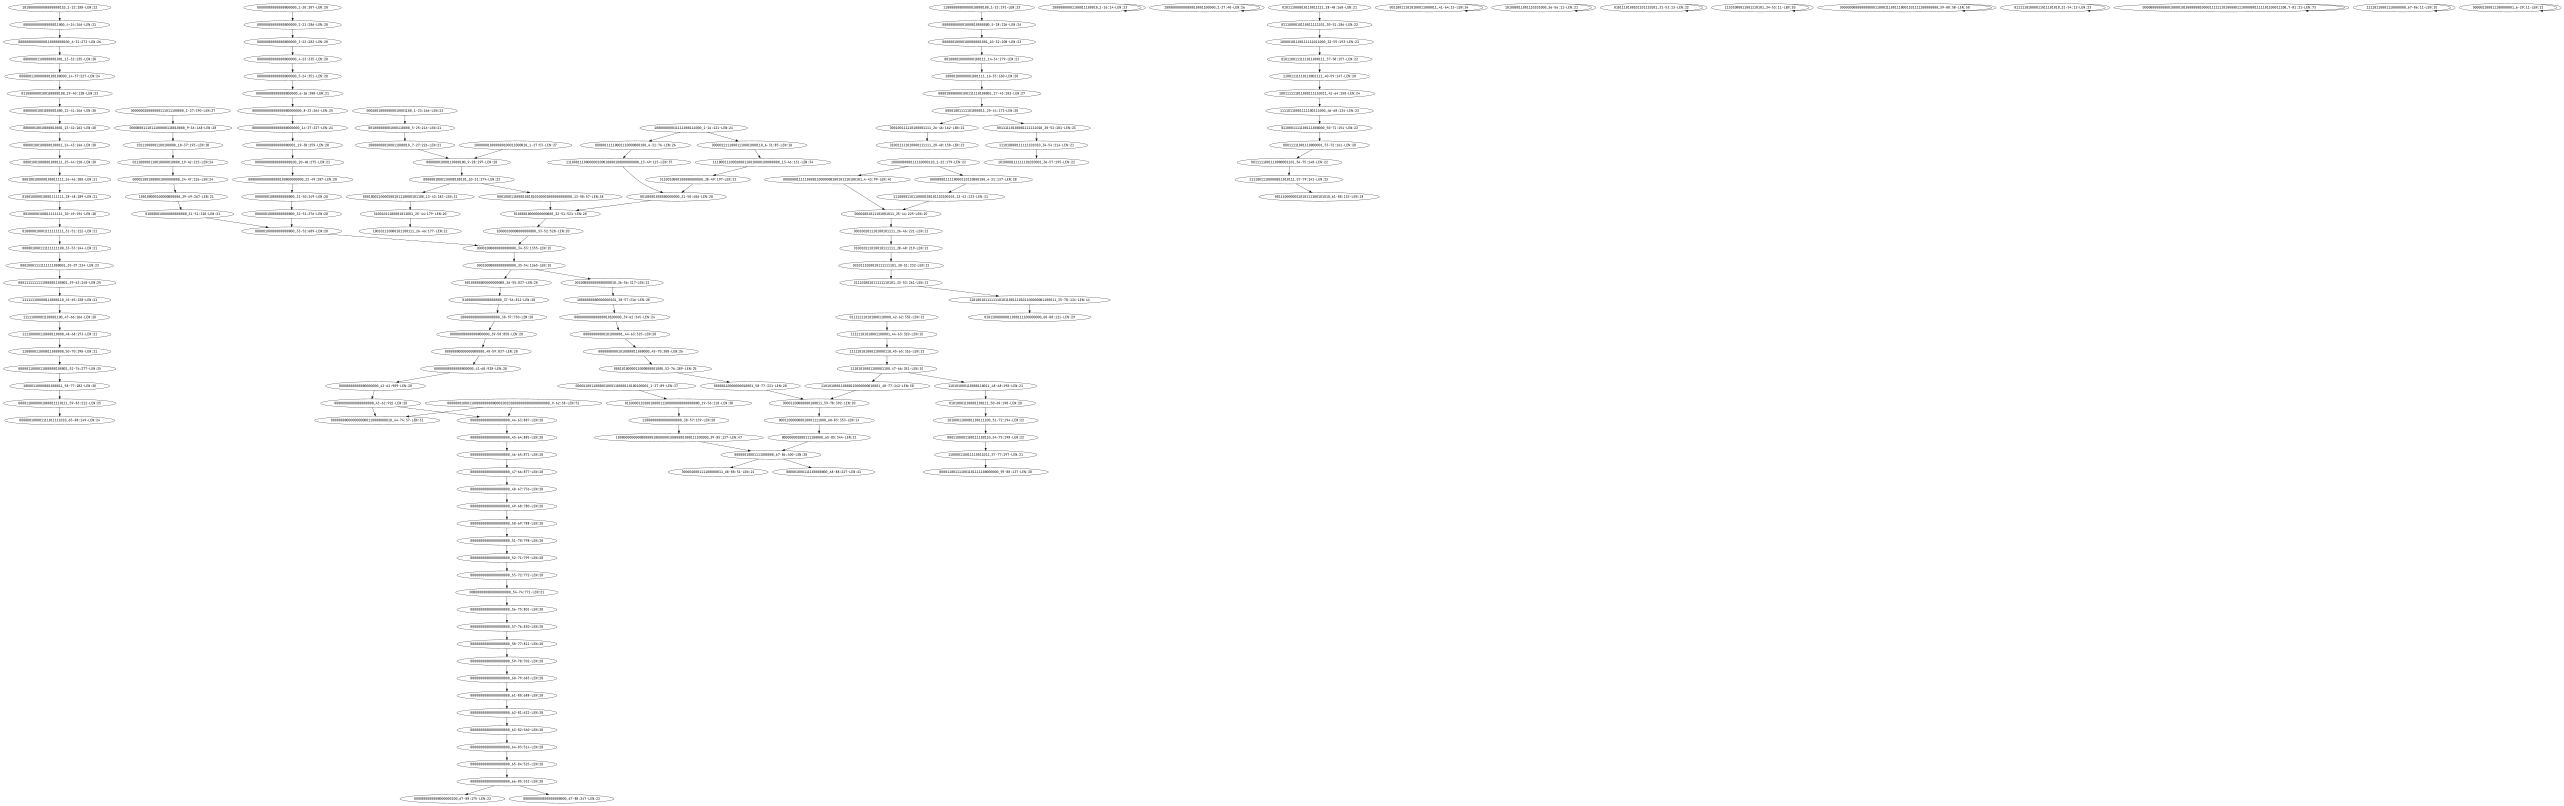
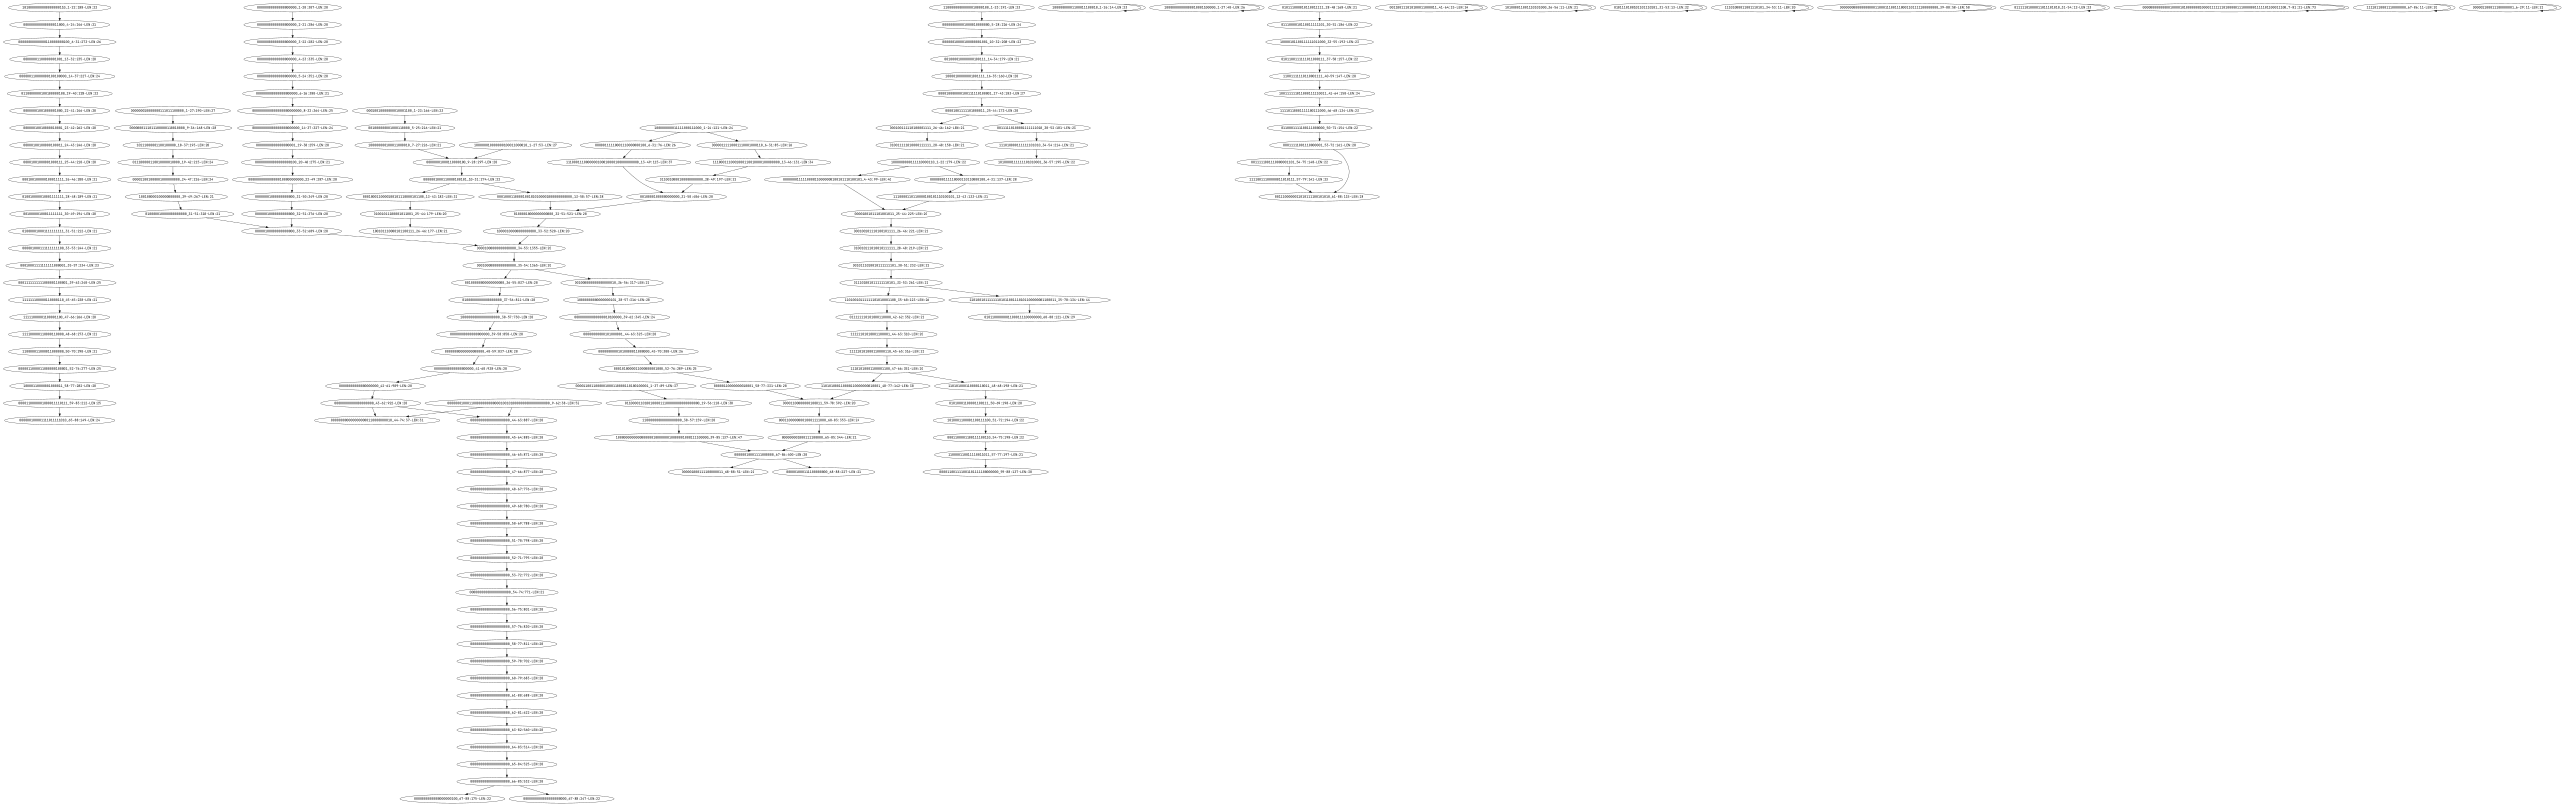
(1306, 153) -> (1349, 170)
none -> (887, 300)
